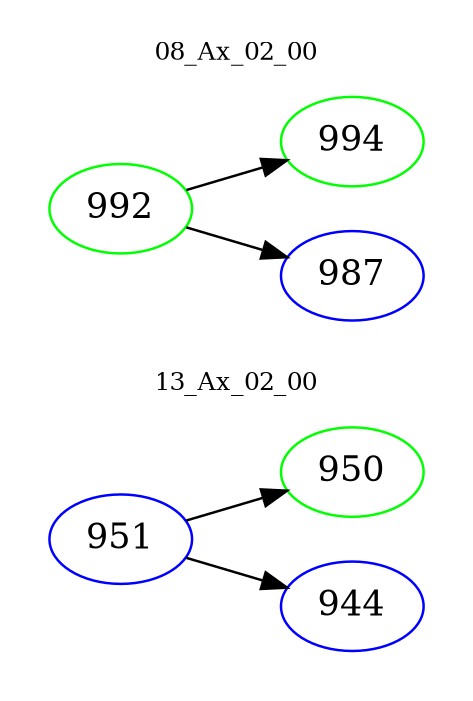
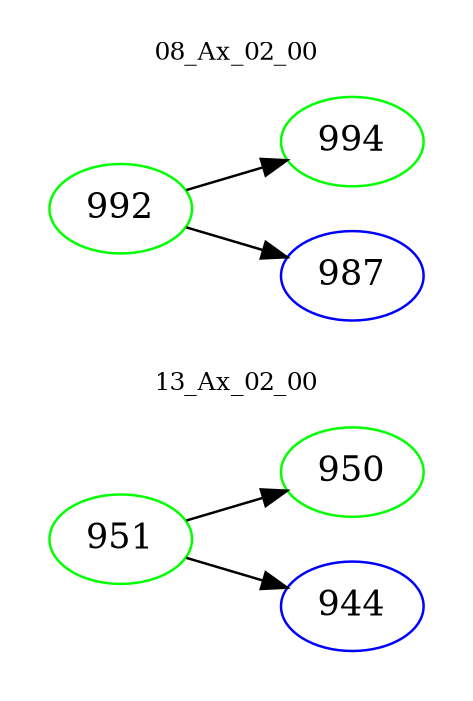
(121, 539) -> (121, 539)
